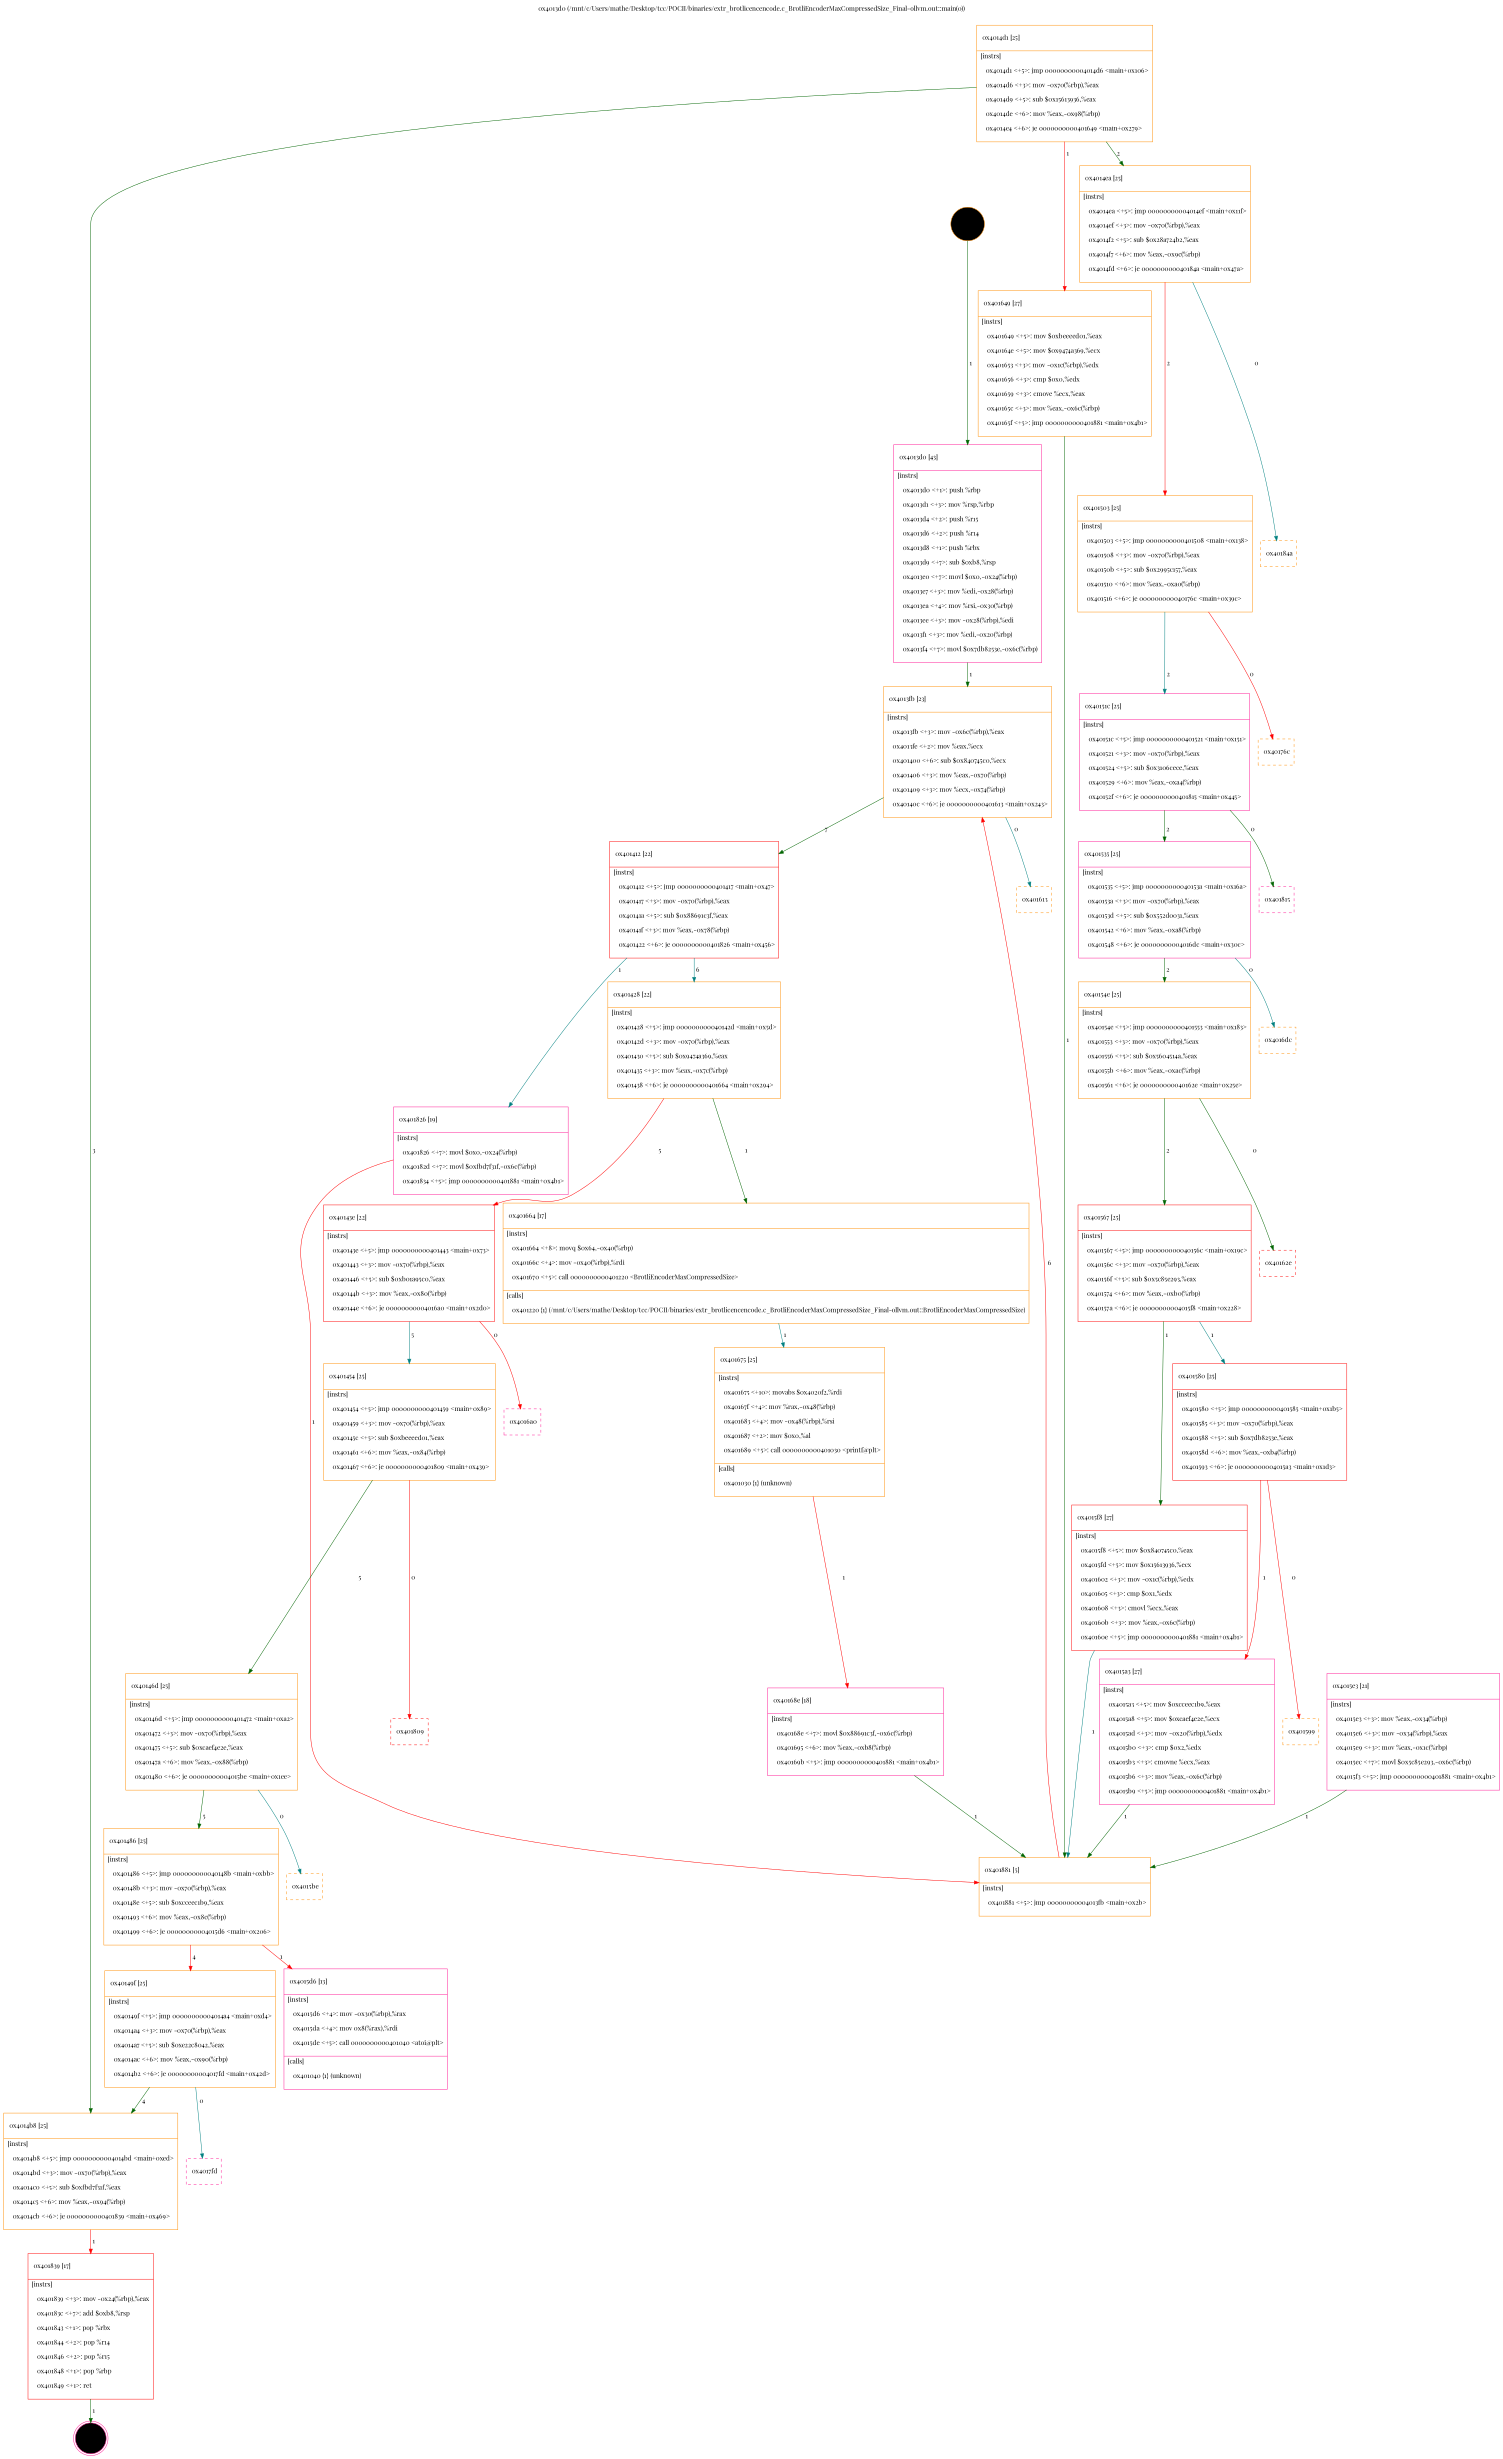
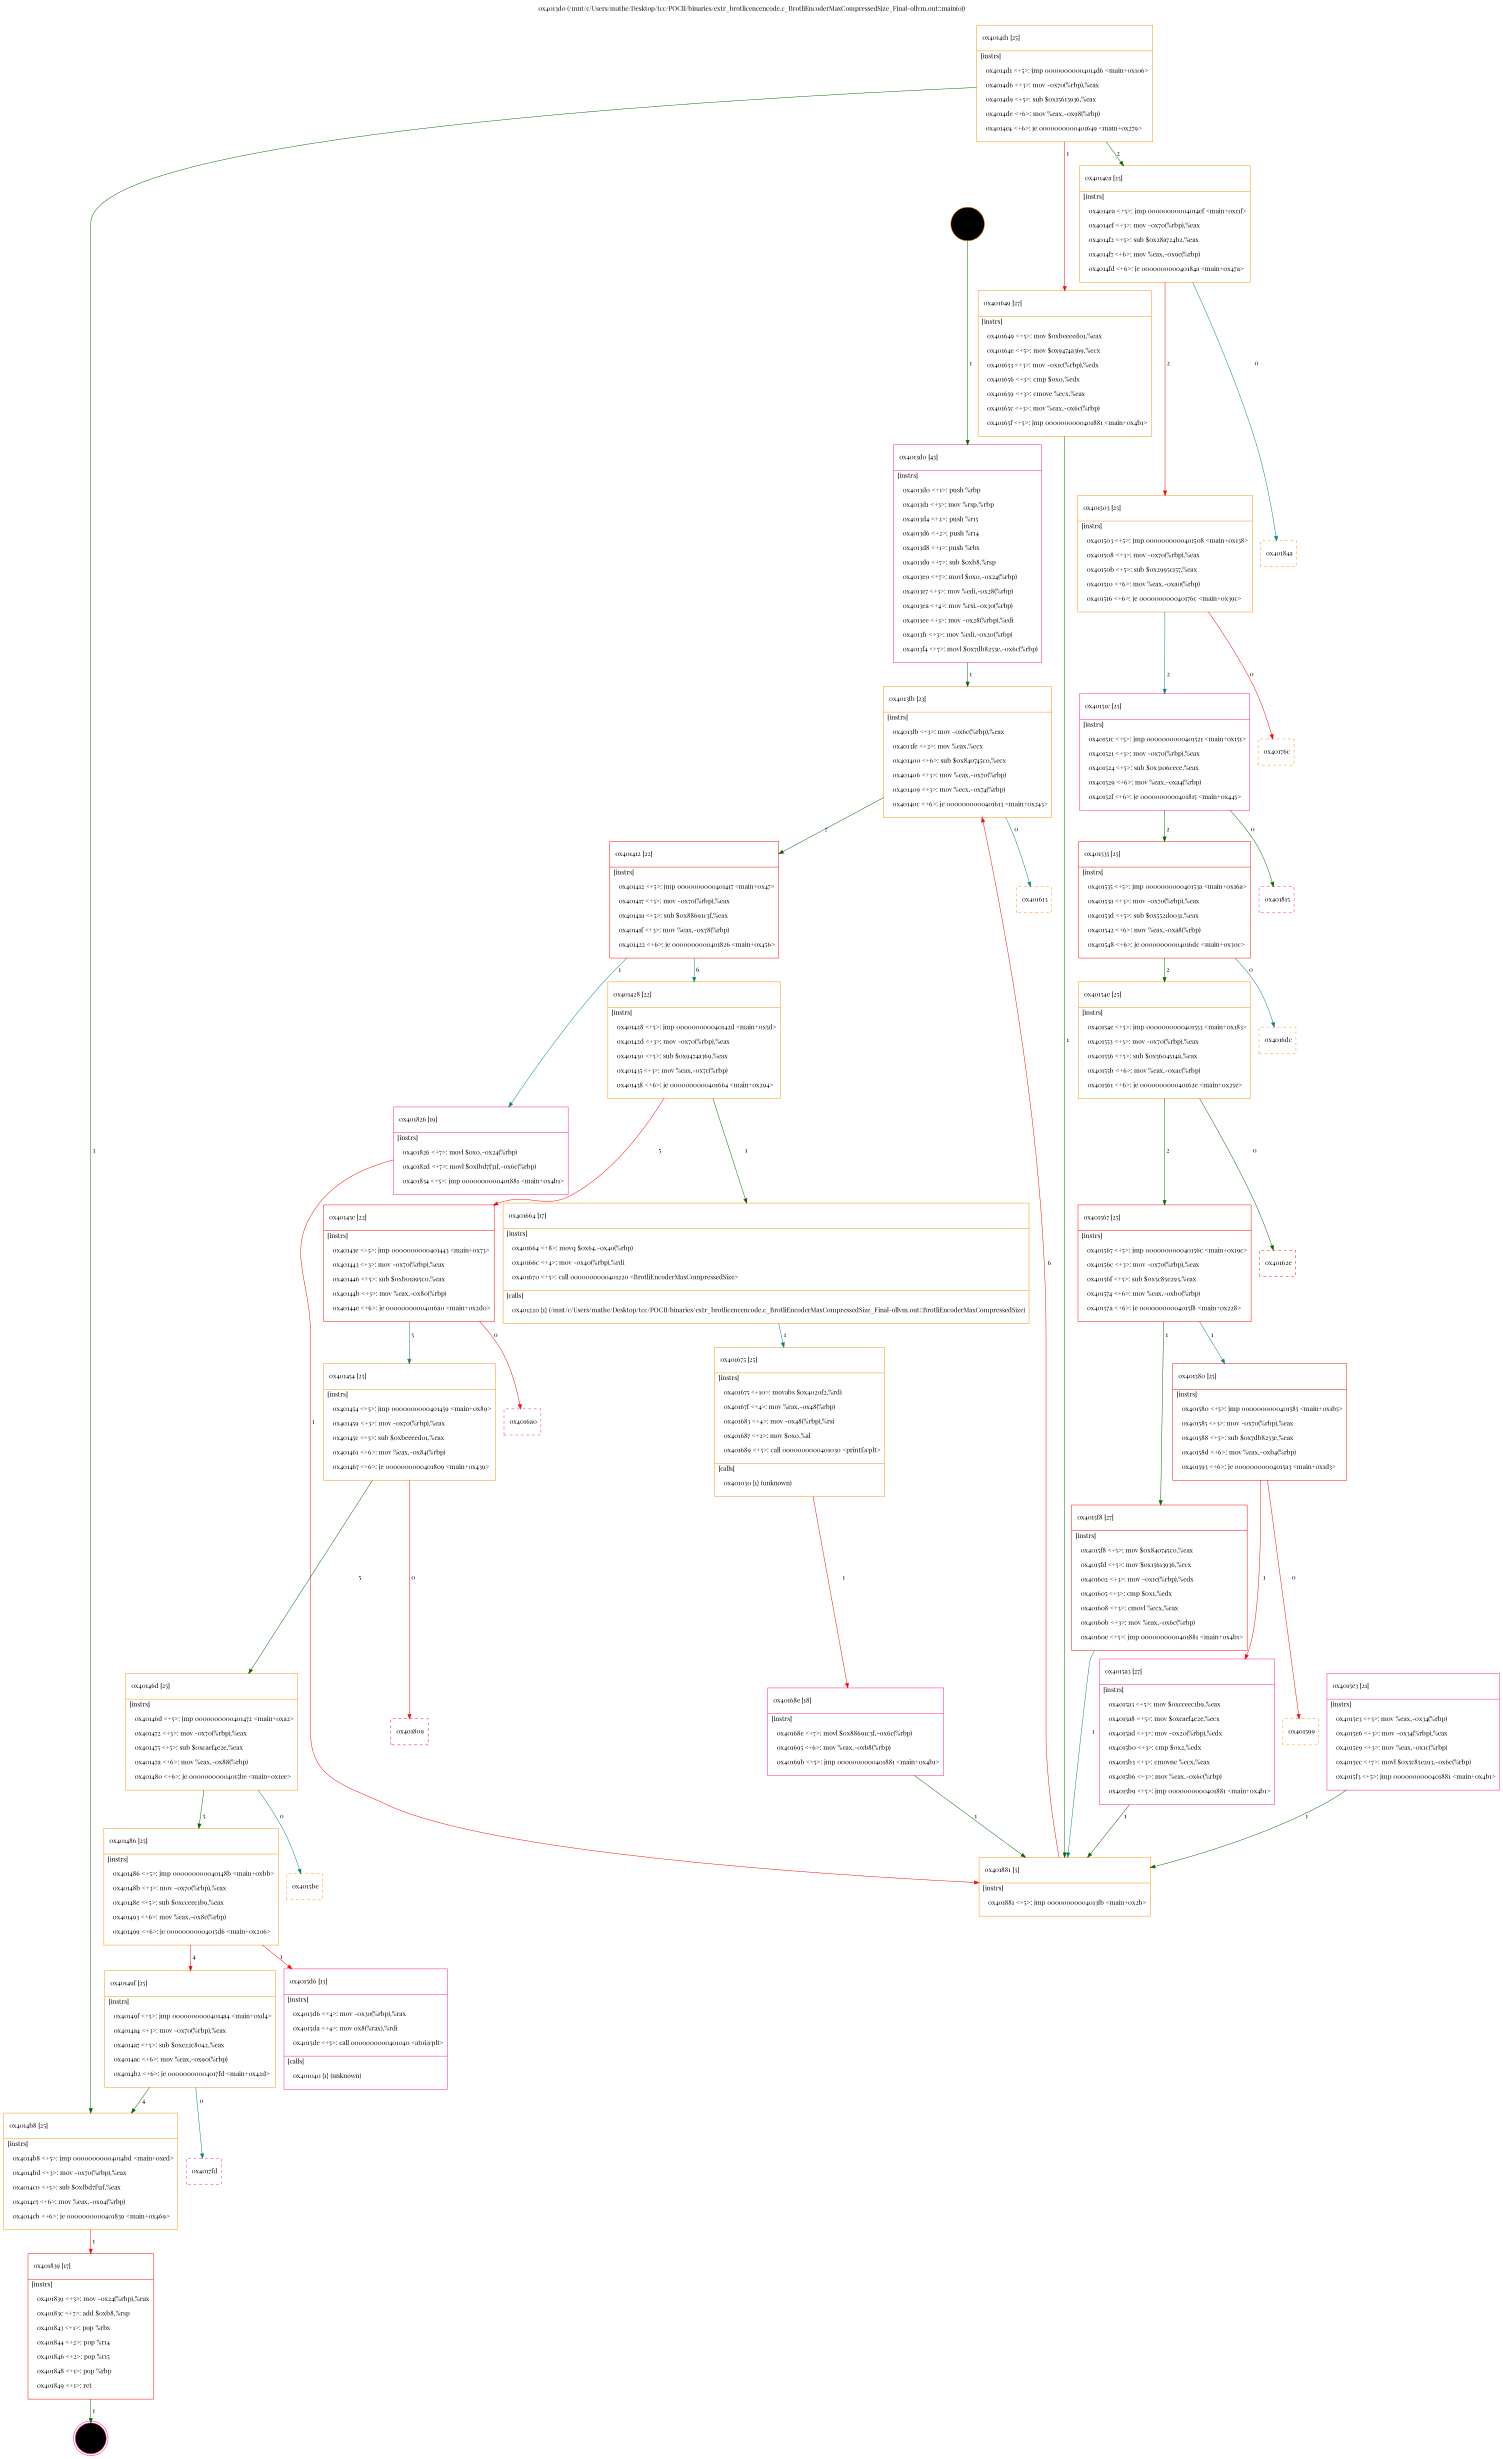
(1165, 900) -> (1165, 900)
